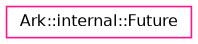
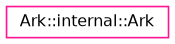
(99, 22) -> (88, 22)
